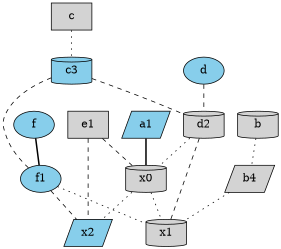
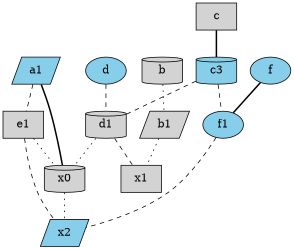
(72, 44) -> (216, 44)
none -> (30, 98)
(204, 125) -> (106, 125)
(117, 152) -> (44, 152)
(250, 179) -> (165, 125)
(102, 205) -> none
(156, 206) -> none
(166, 233) -> (141, 179)
